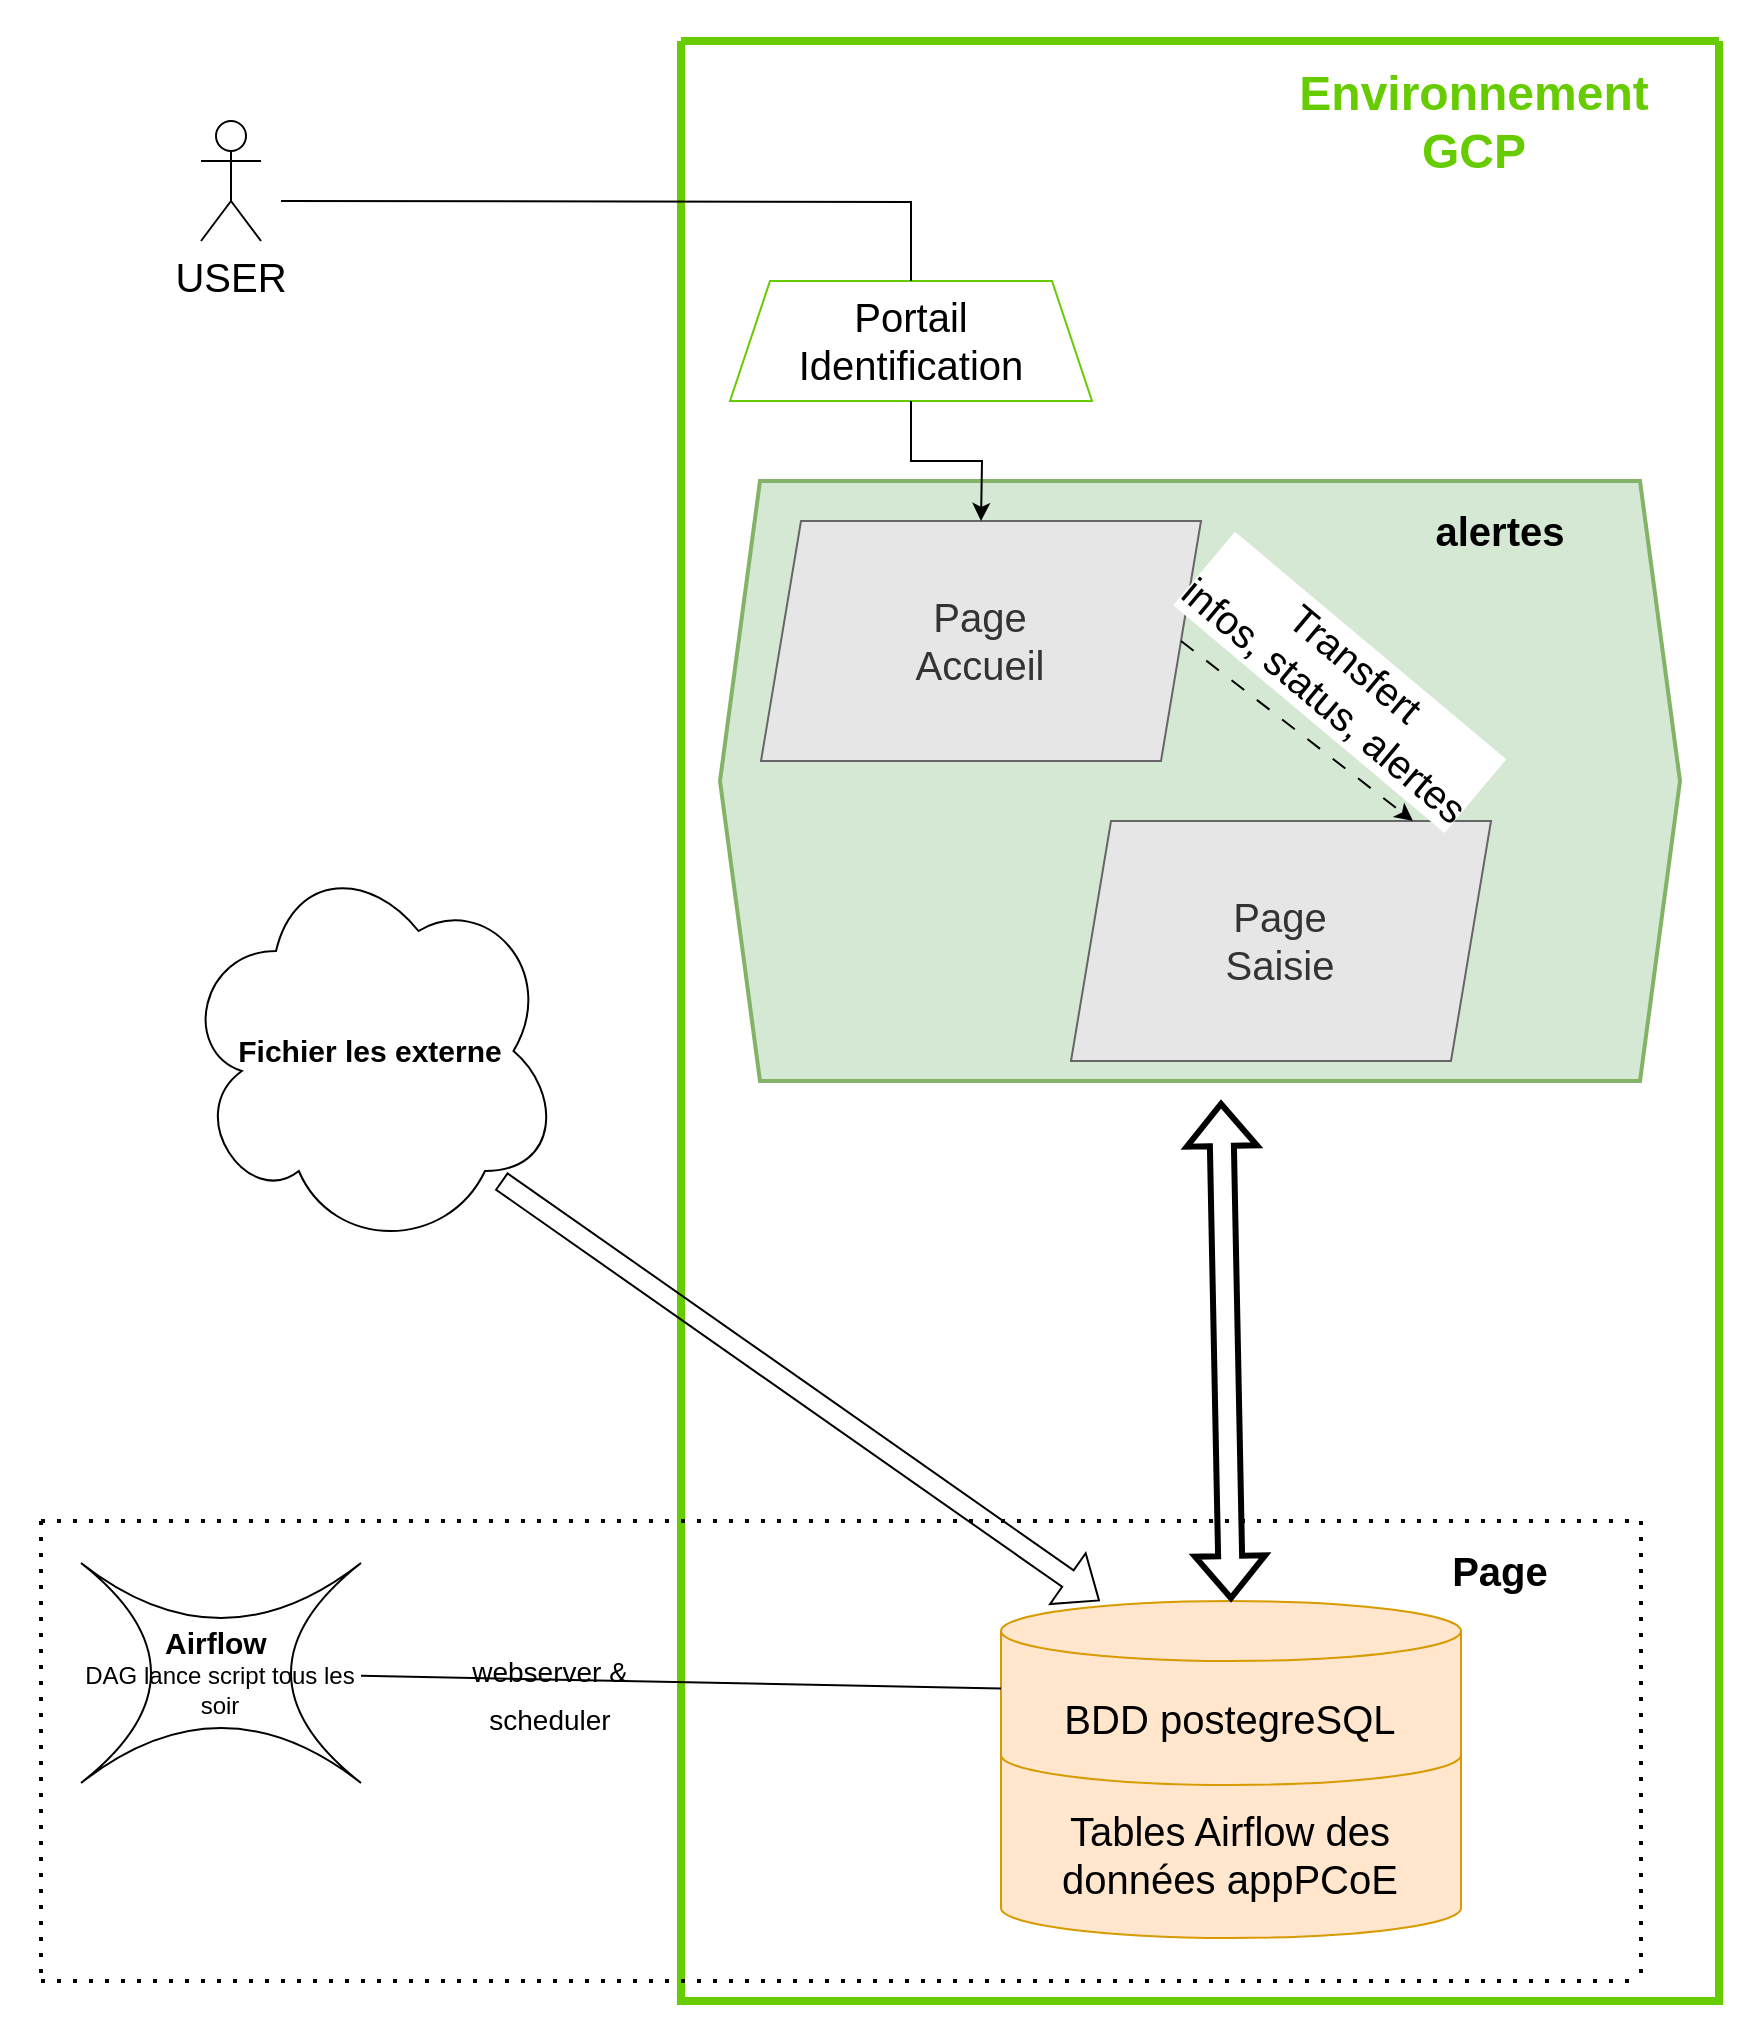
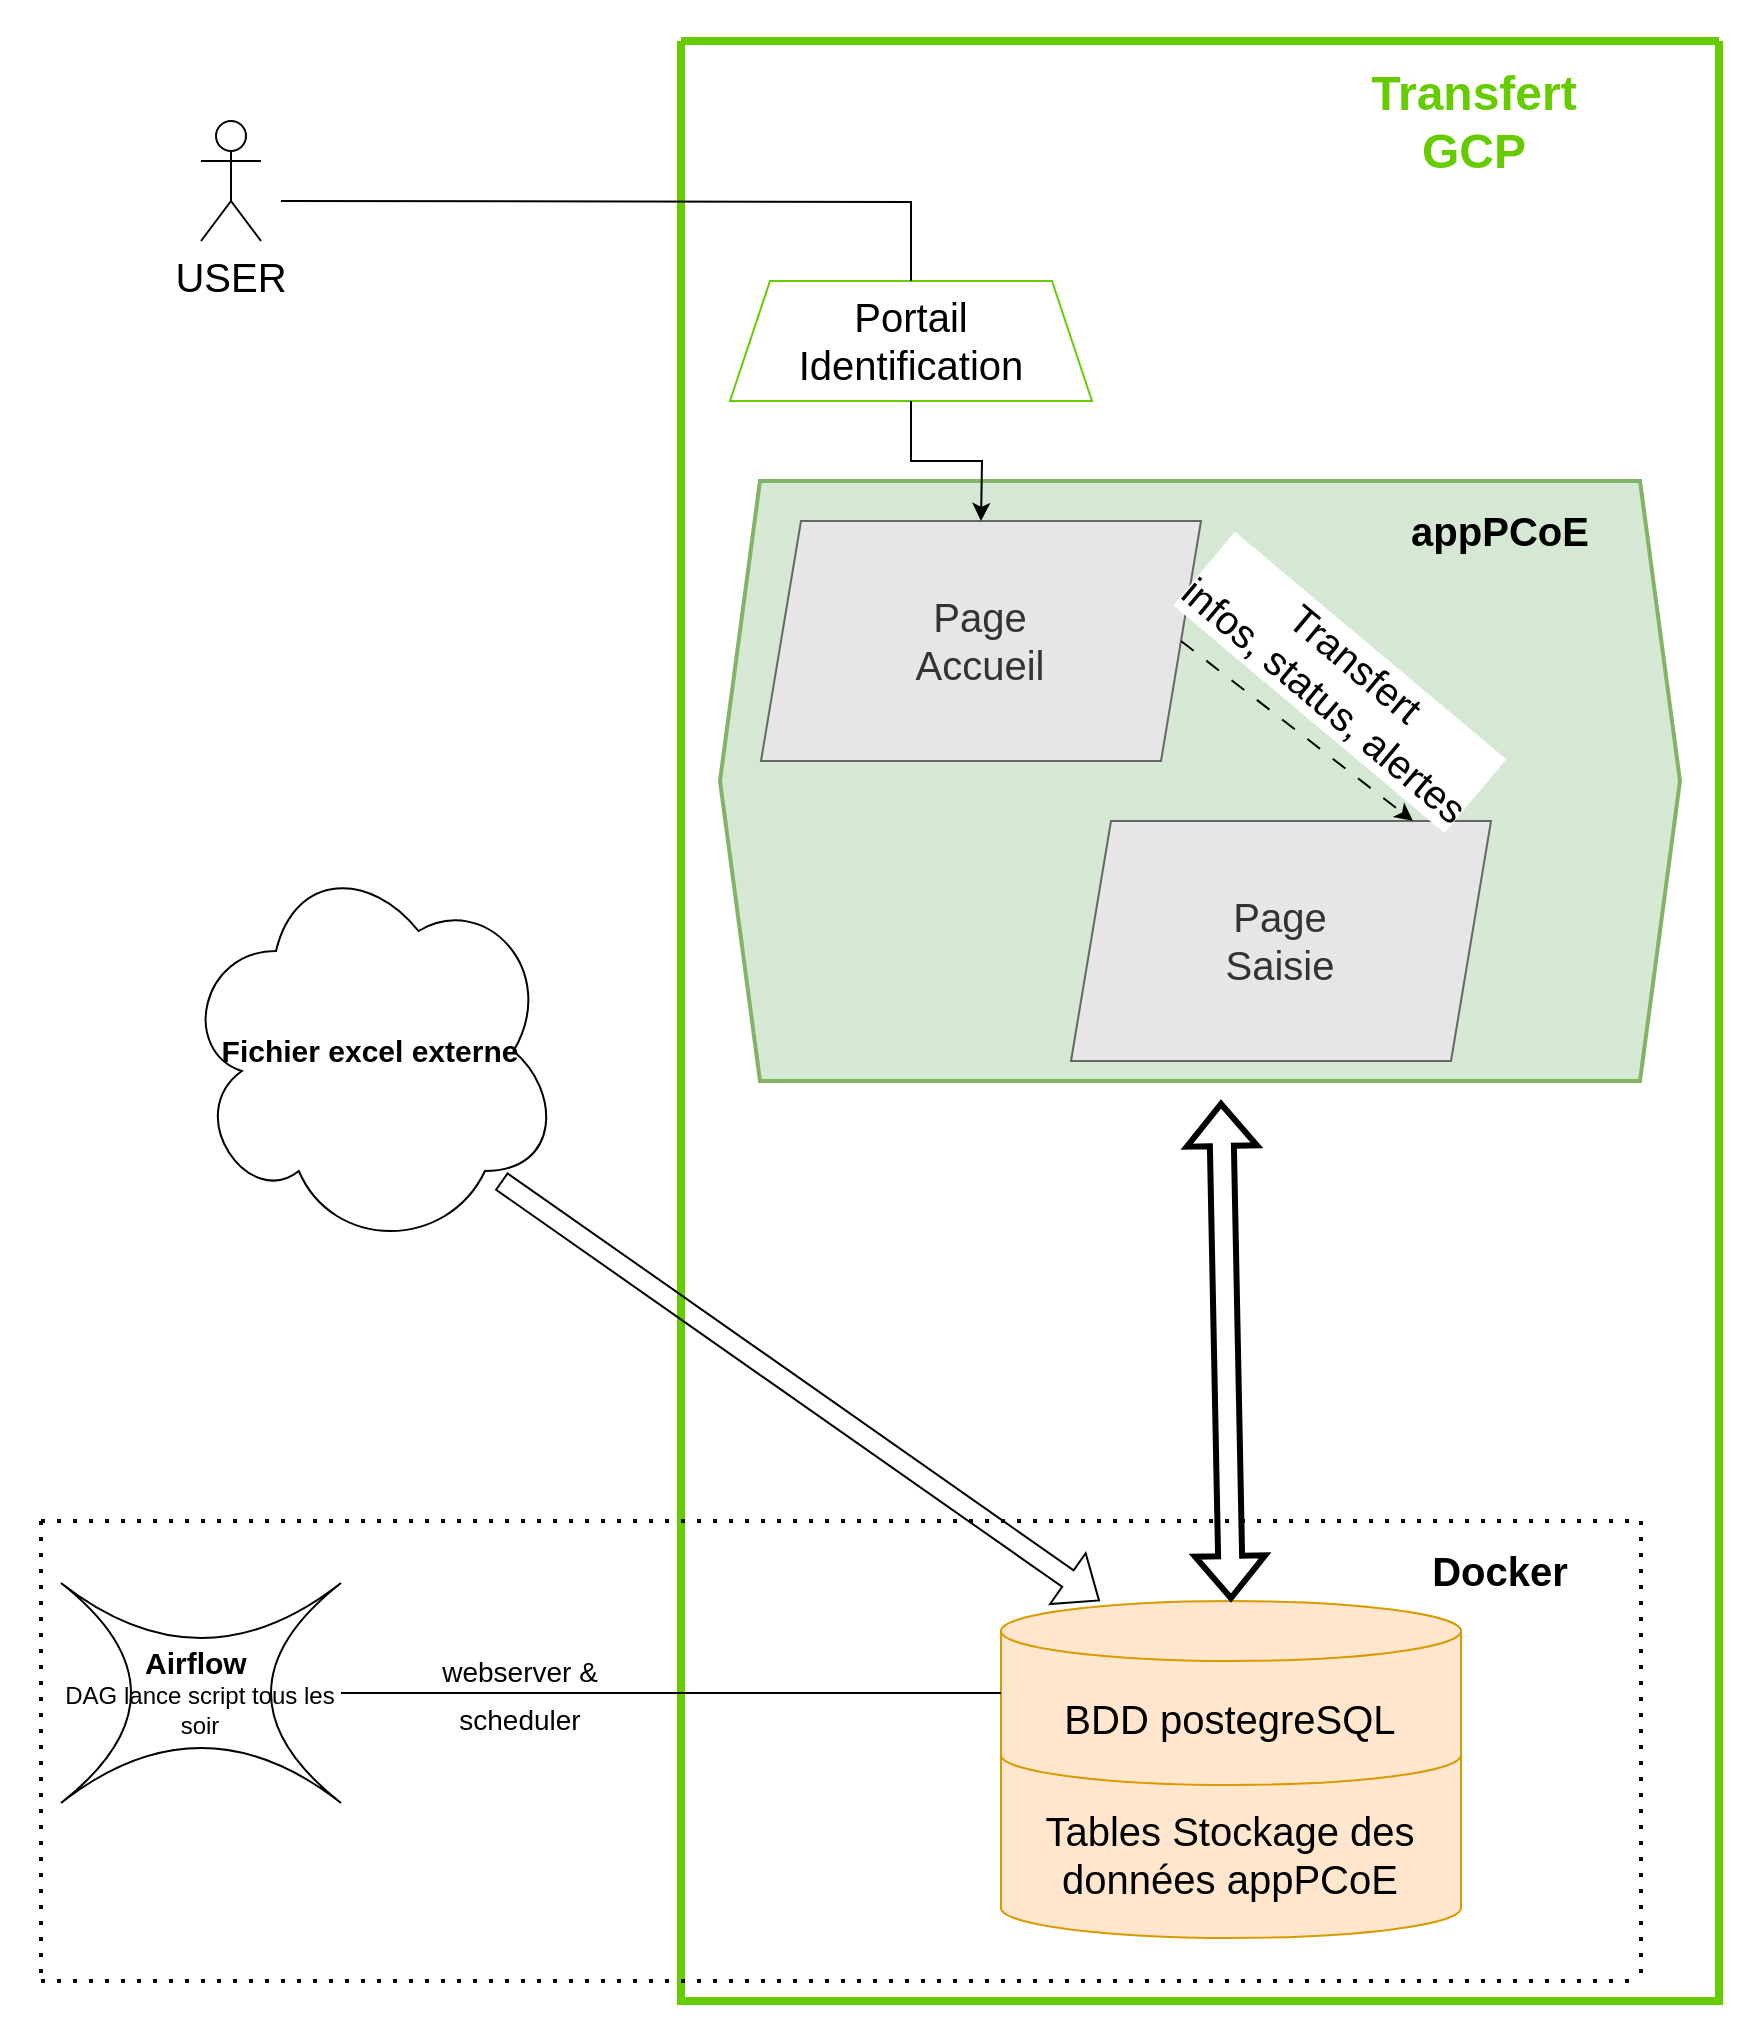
(1475, 123) -> (1475, 123)
(1501, 531) -> (1501, 531)
(371, 1051) -> (371, 1051)
(1501, 1571) -> (1501, 1571)
(221, 1673) -> (201, 1693)
(551, 1691) -> (521, 1691)
(1231, 1855) -> (1231, 1855)
